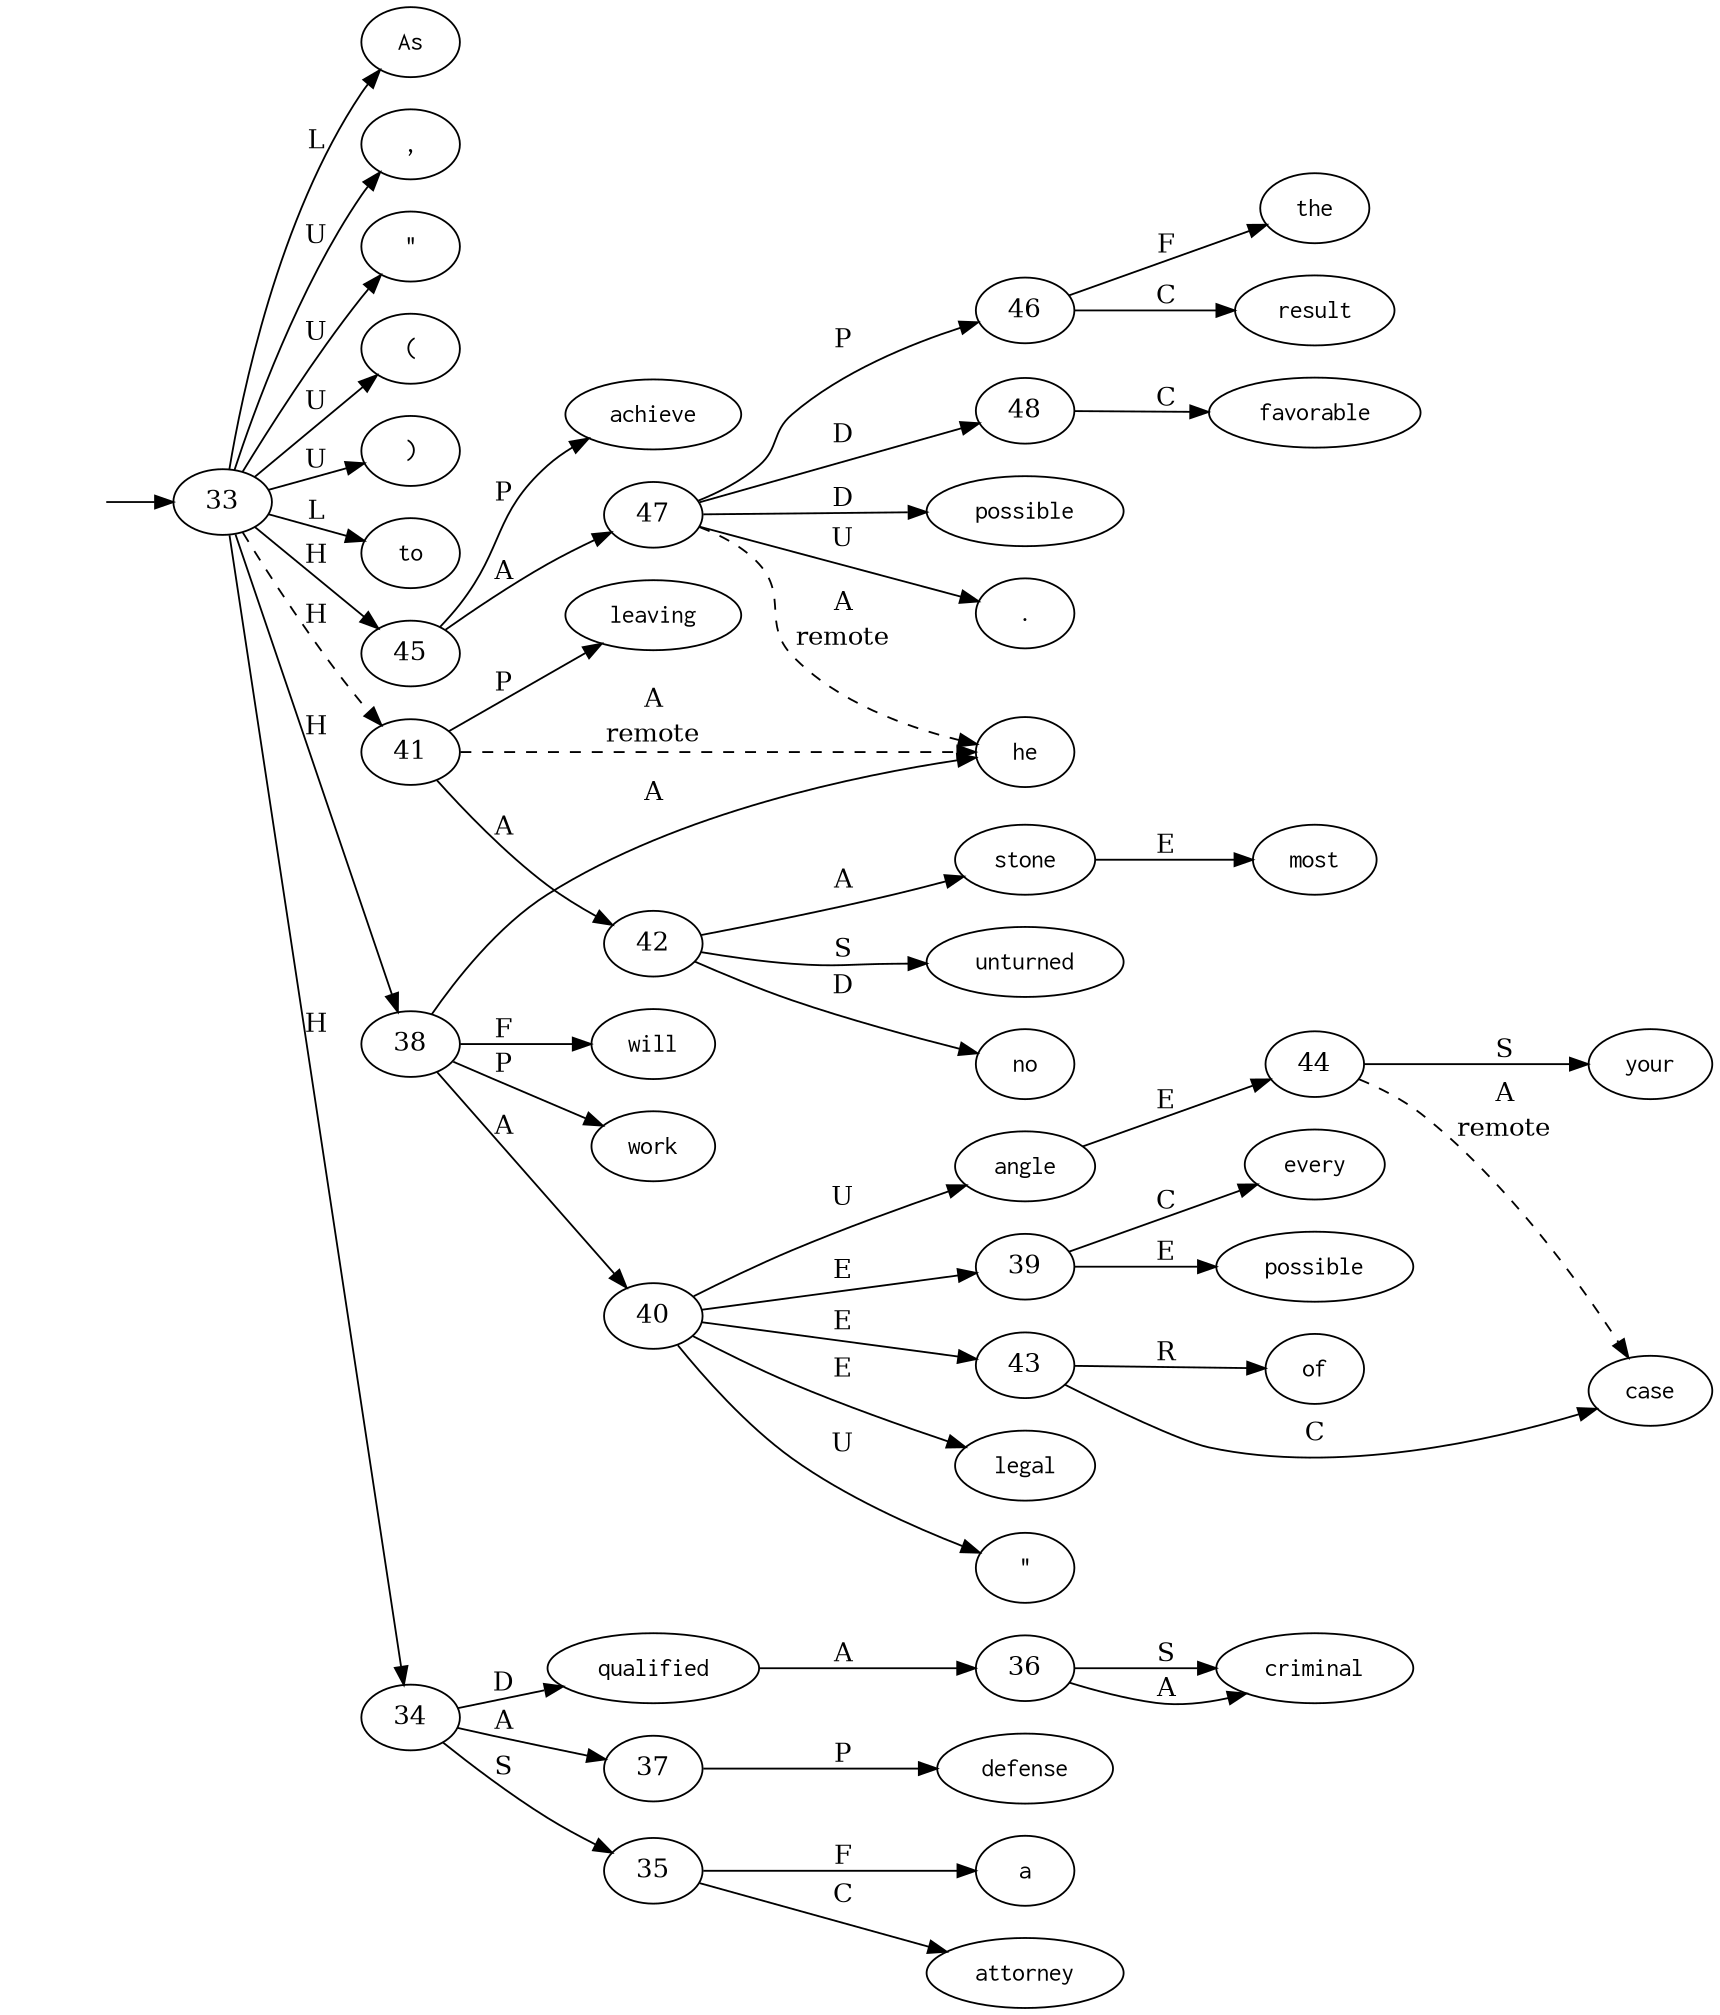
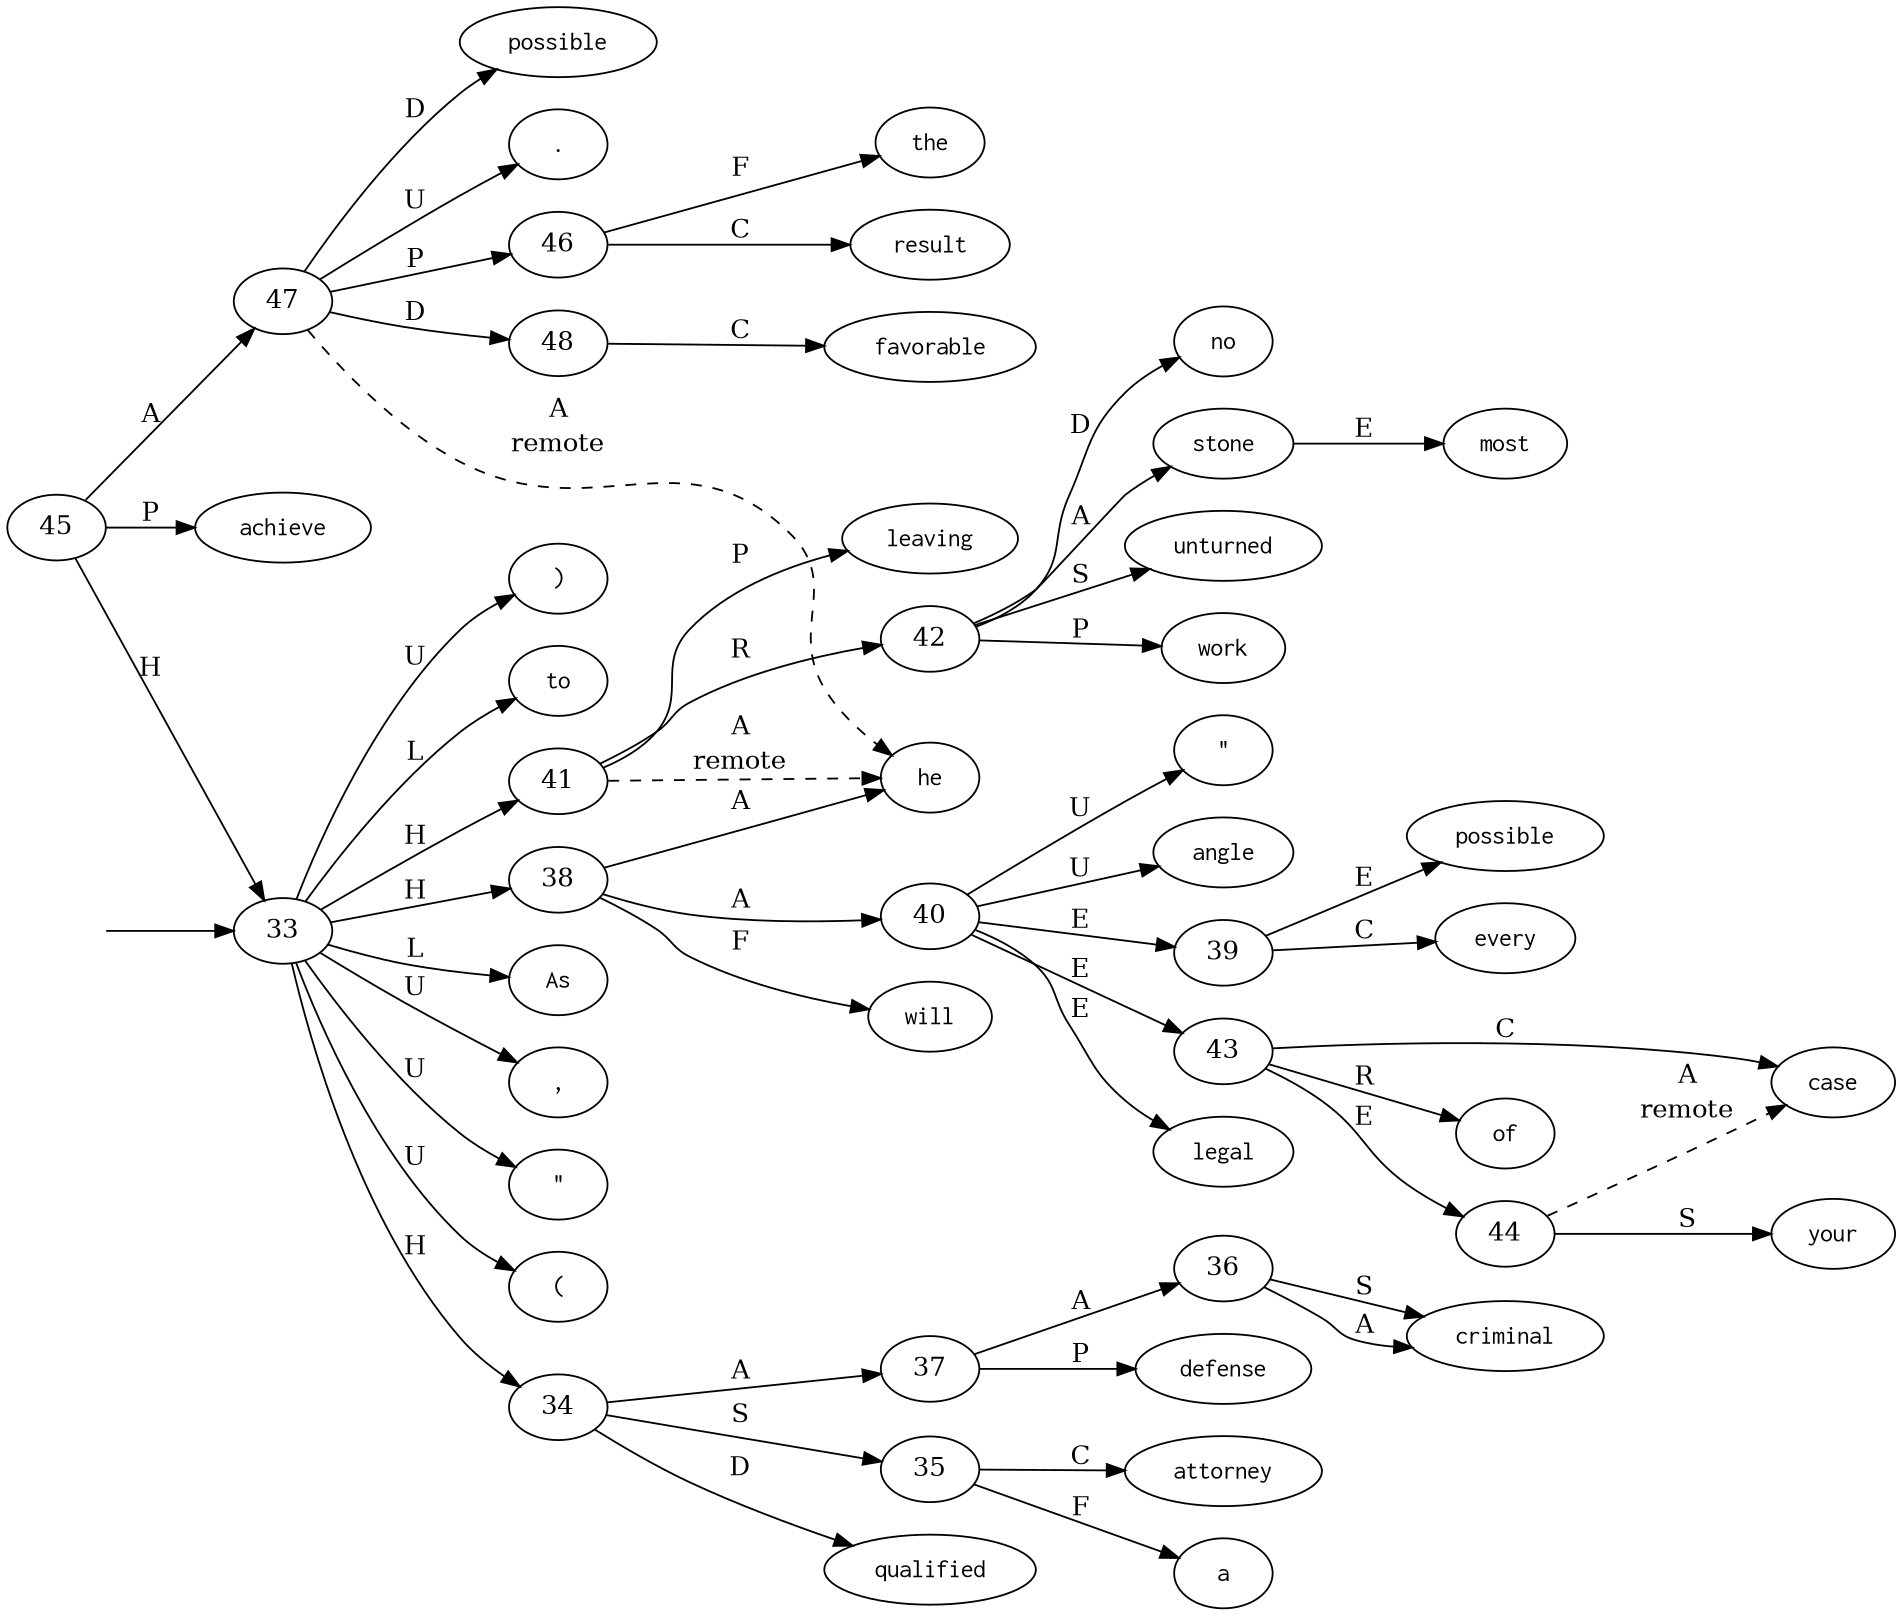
(310, 572) -> (165, 721)
(303, 624) -> (410, 858)
(504, 828) -> (740, 651)
(519, 1090) -> (1061, 643)
(1168, 1116) -> (1359, 1135)
(858, 1668) -> (1068, 1322)
